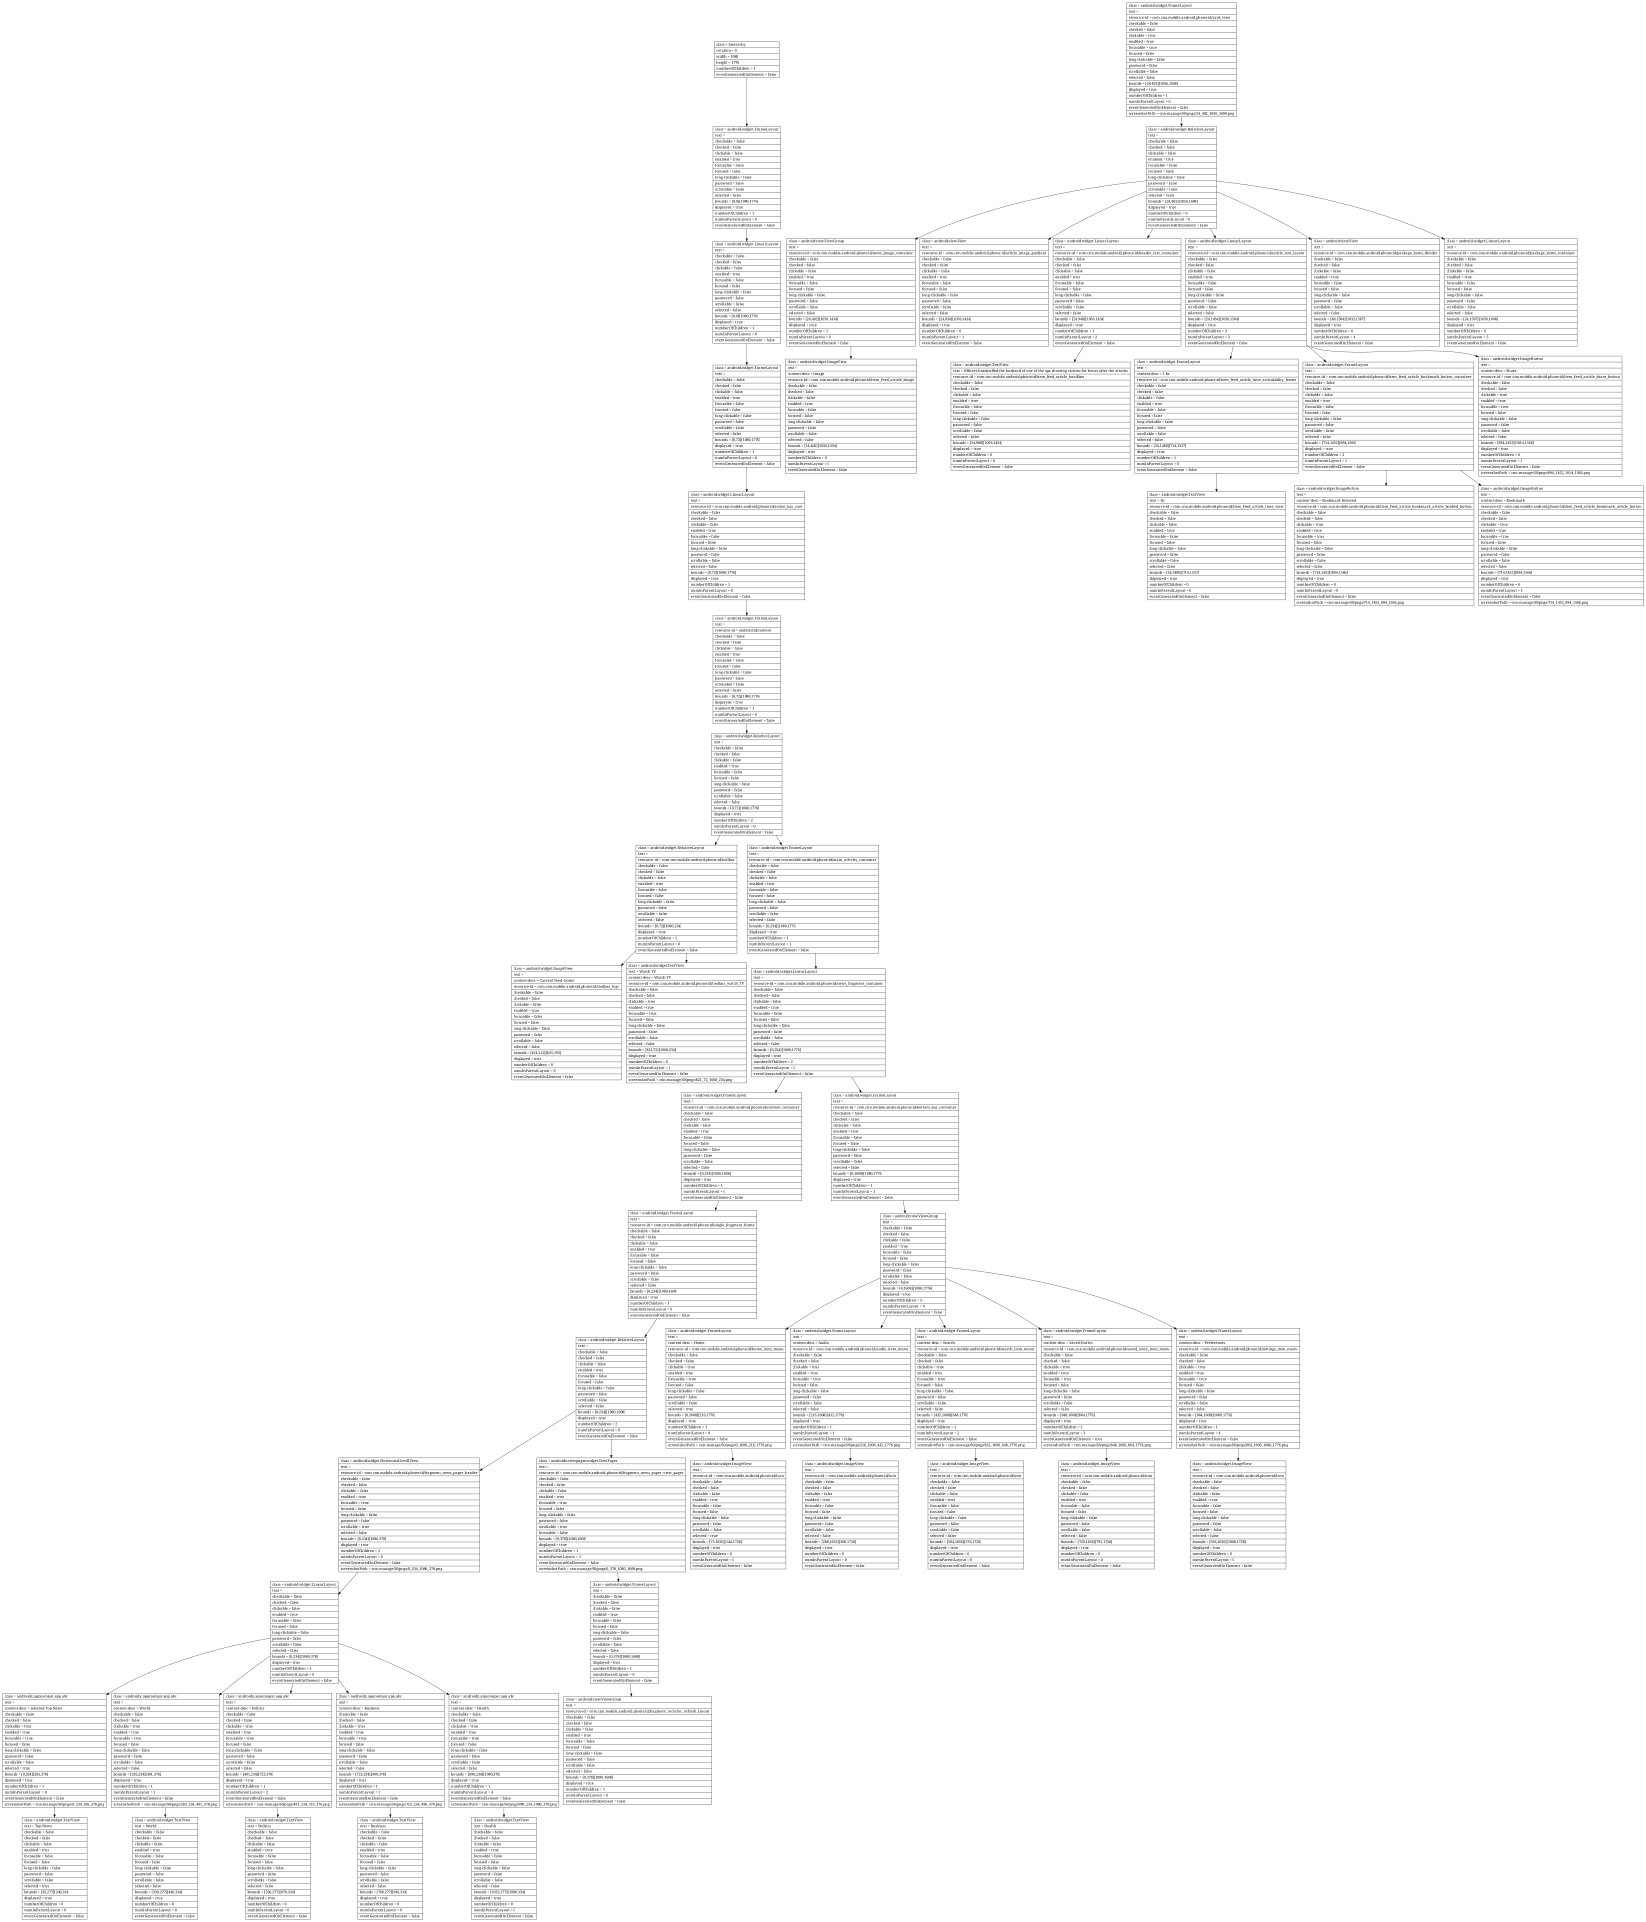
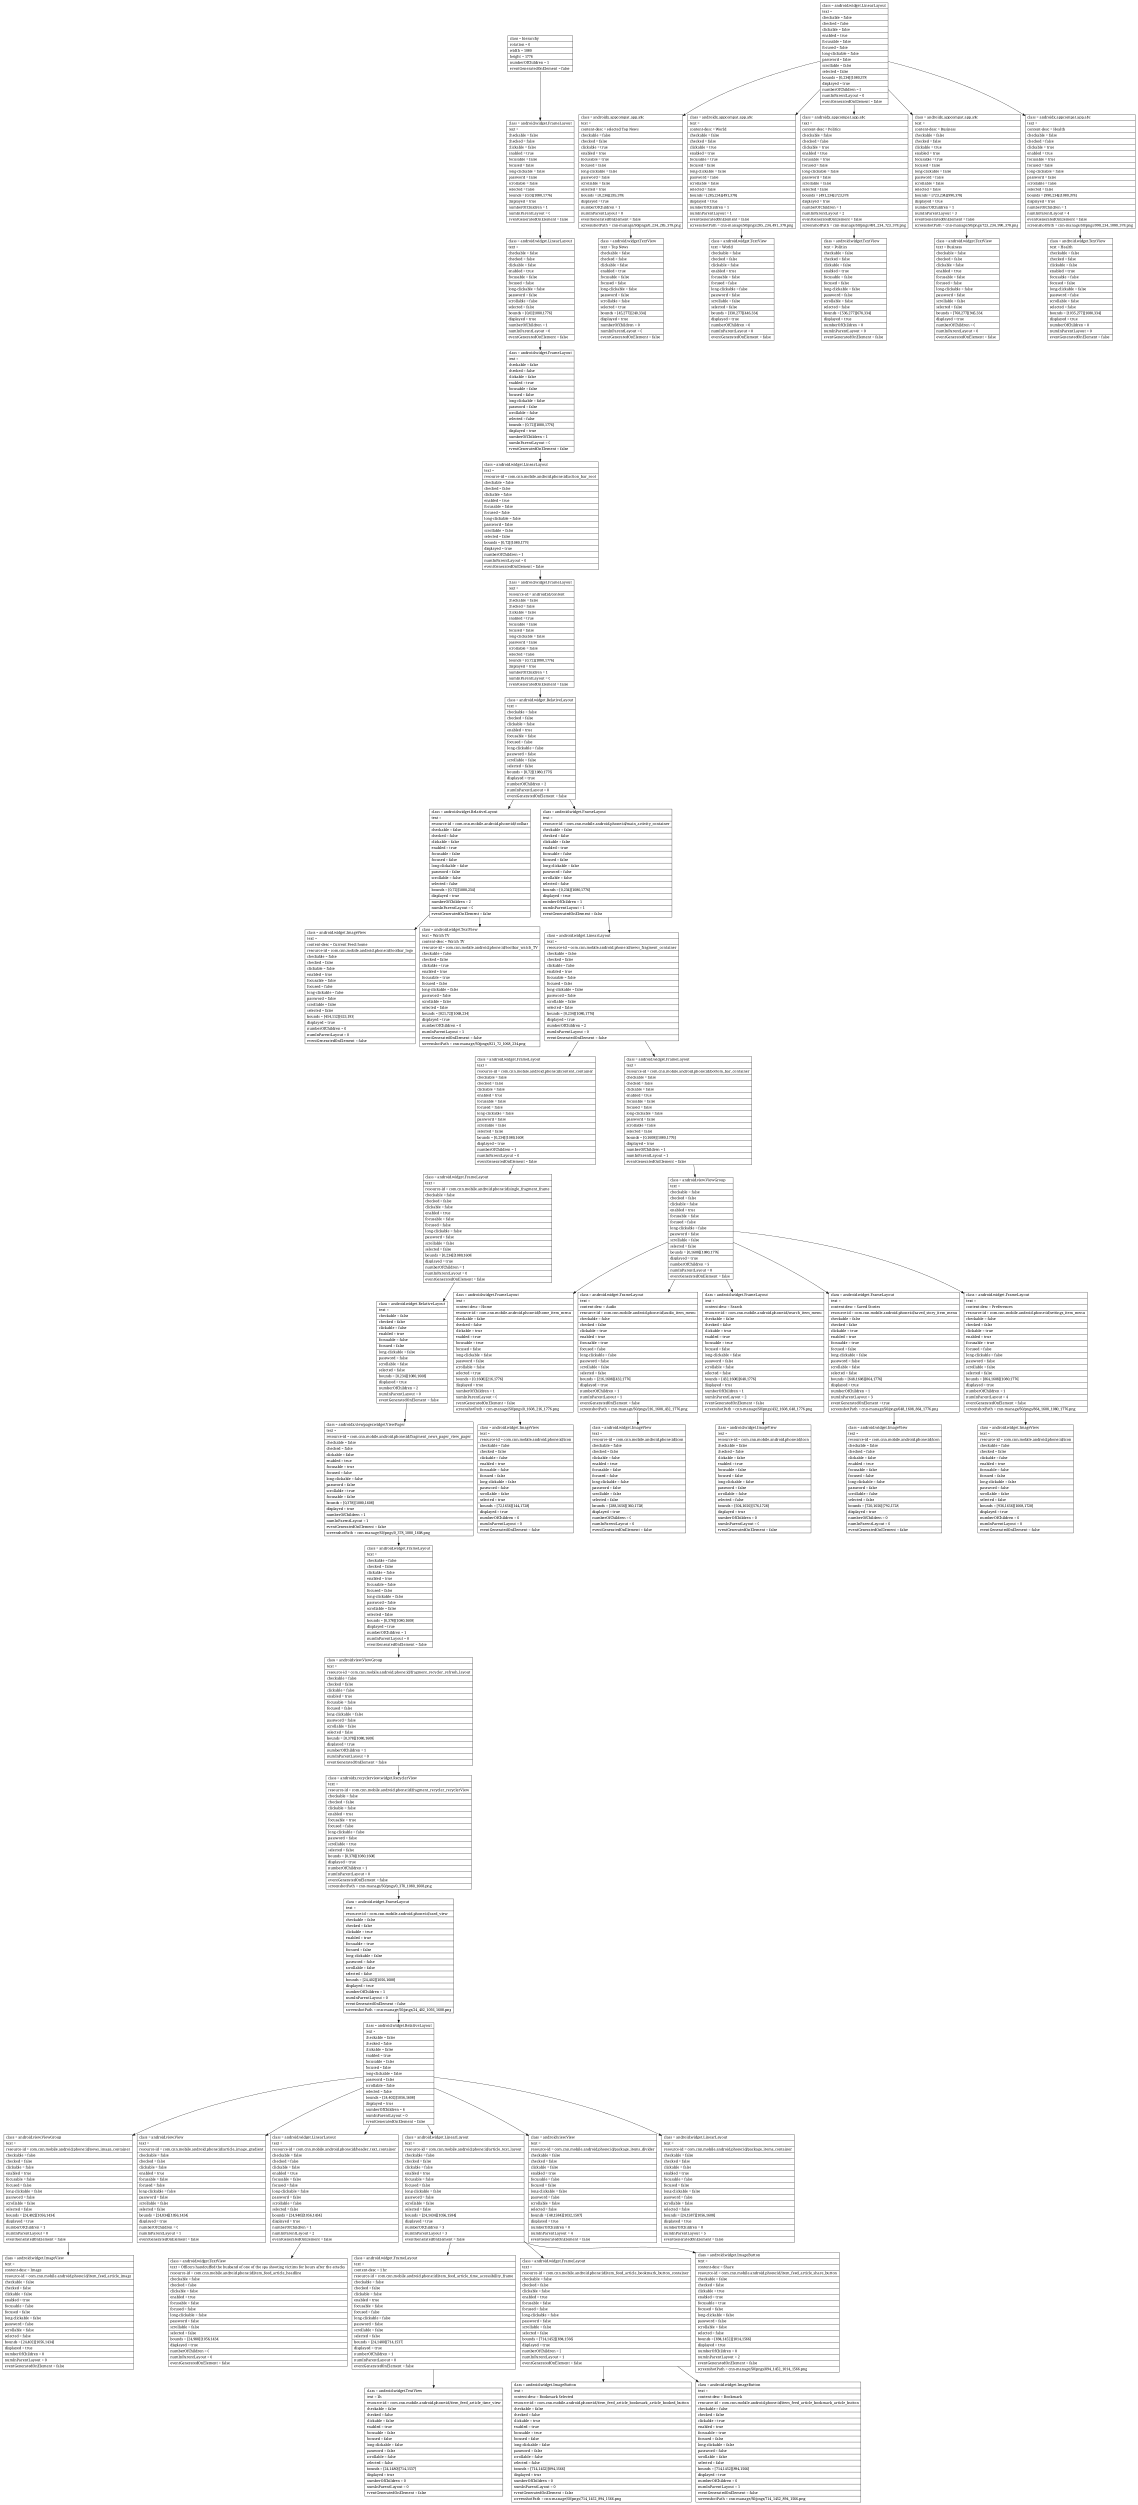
(409, 1515) -> none
none -> (399, 1832)
